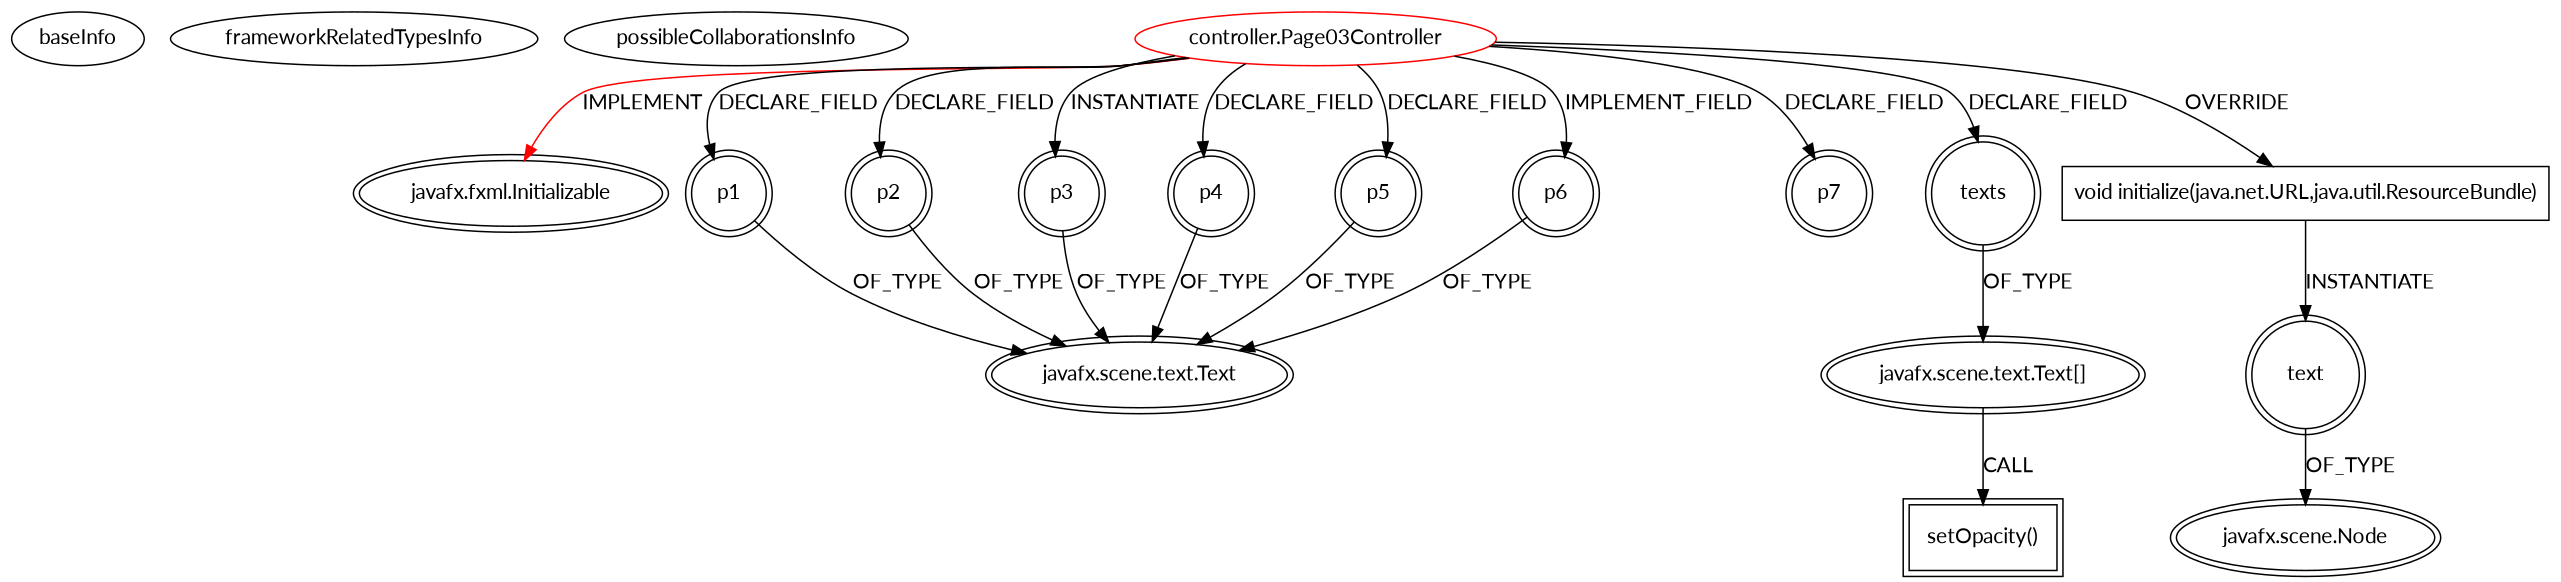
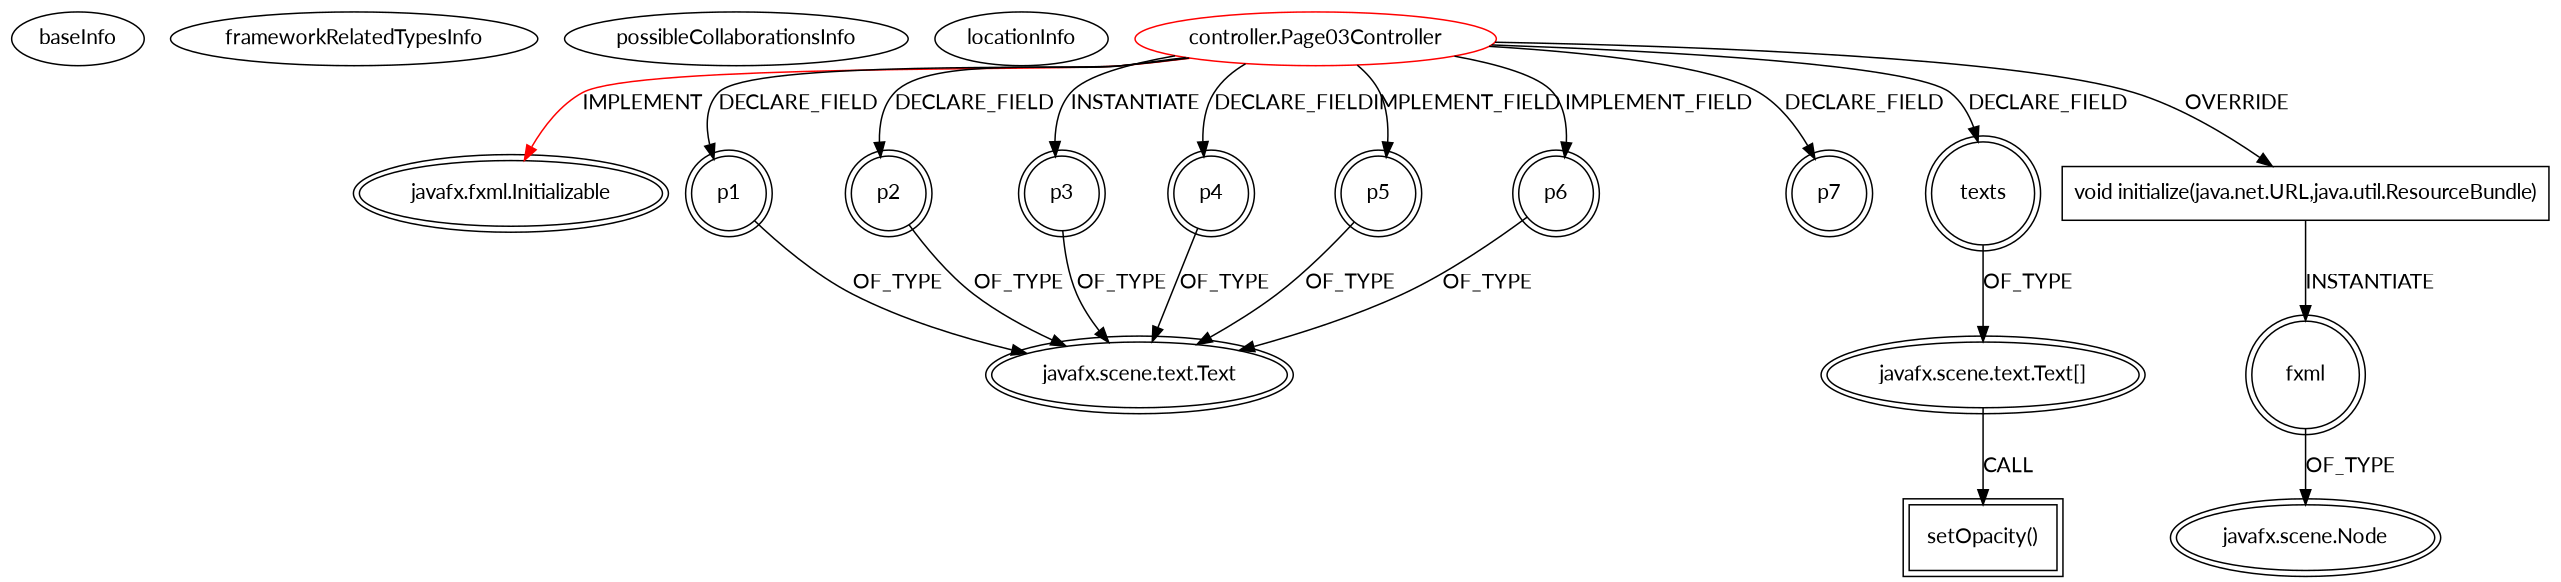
none -> (1022, 39)
(1467, 104) -> (1467, 104)
(2306, 375) -> (2306, 375)
